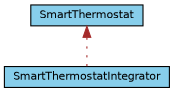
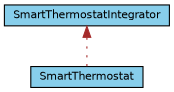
(87, 52) -> (87, 52)
